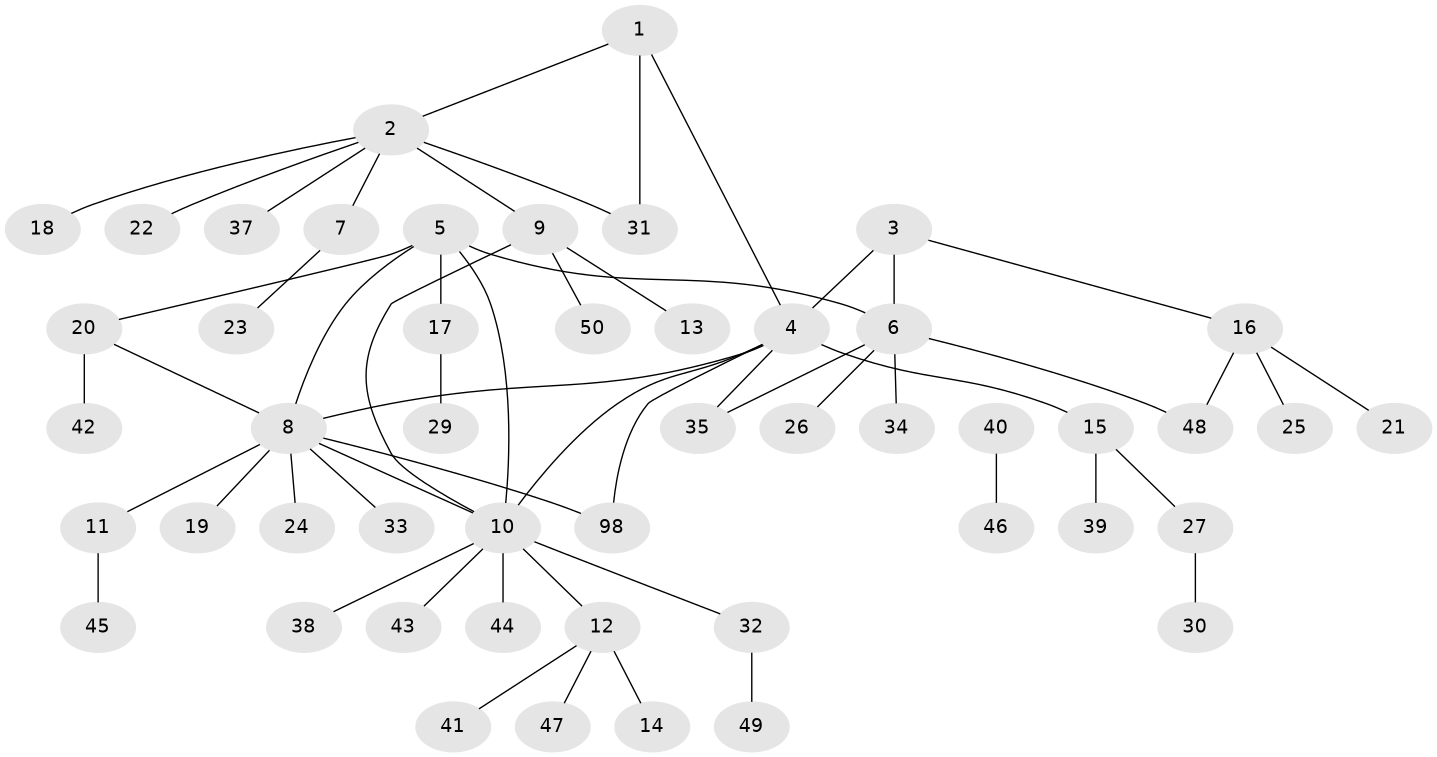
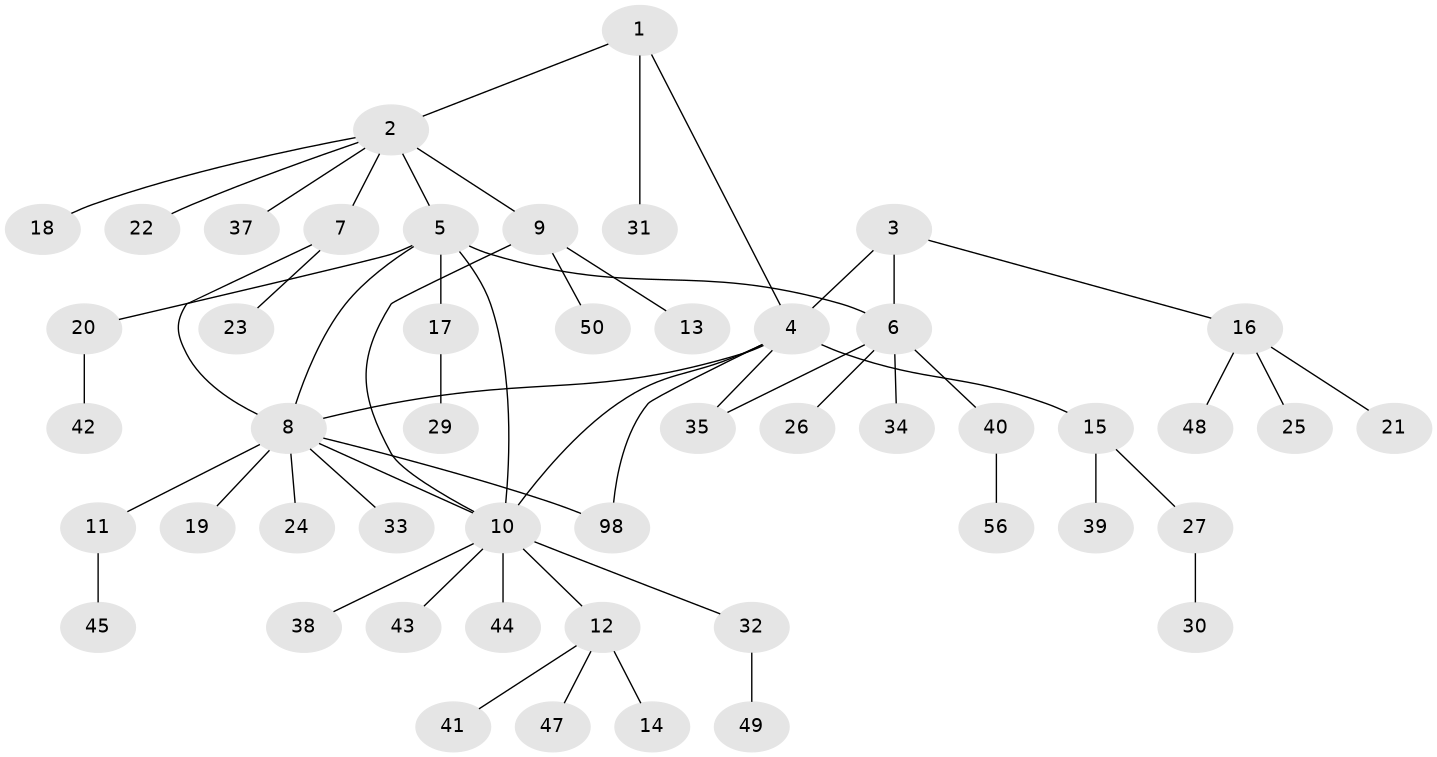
(518, 176) -> (416, 180)
(1049, 371) -> (956, 389)
(187, 379) -> (181, 314)
(996, 528) -> (996, 528)
